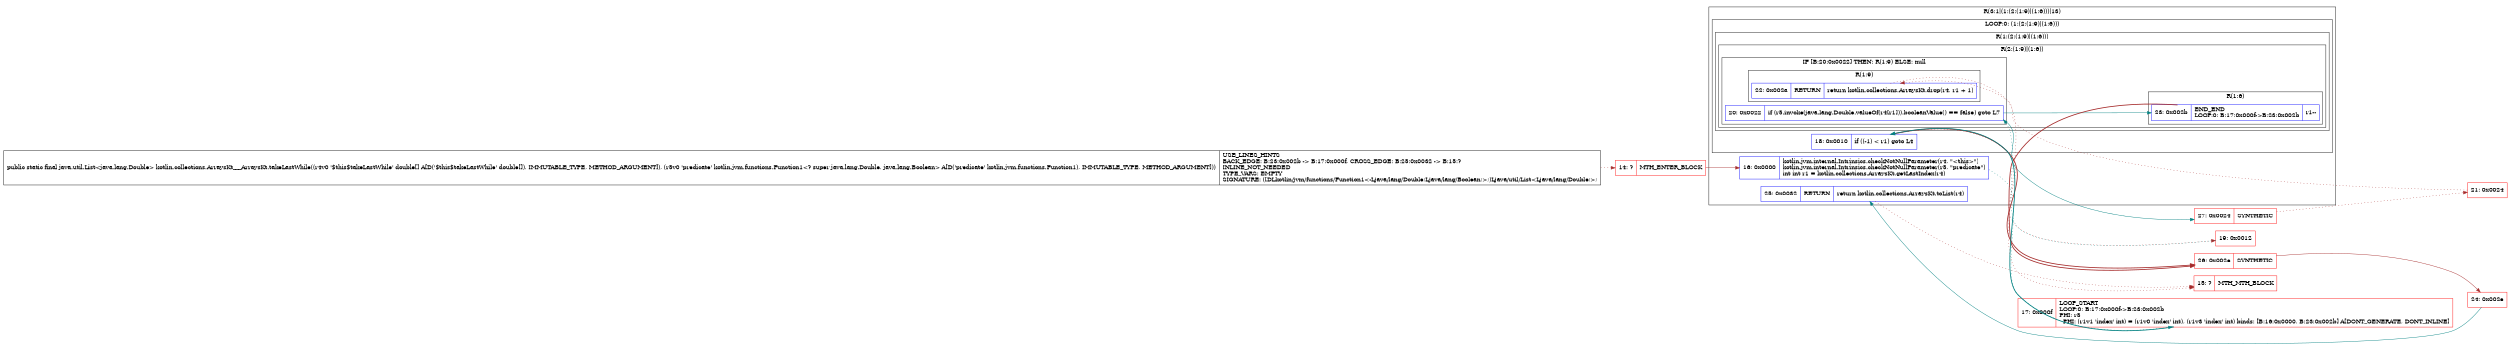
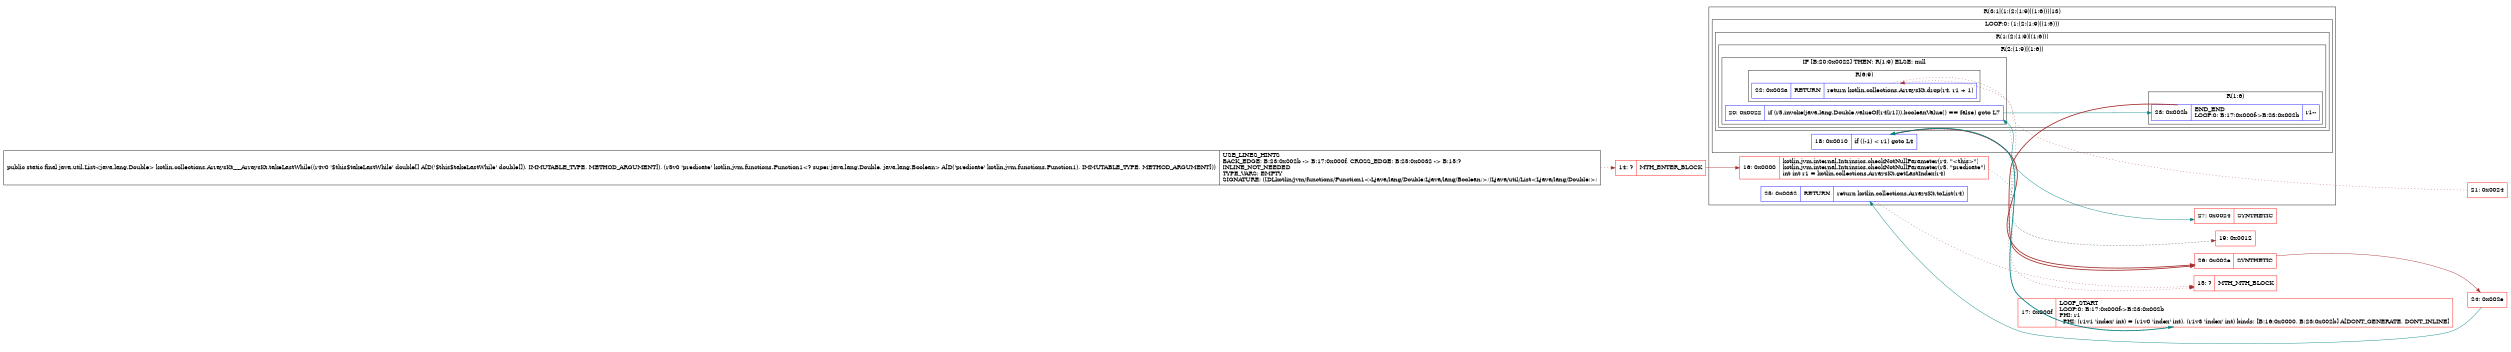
(1864, 75) -> (1864, 75)
(1864, 168) -> (1864, 168)
(2370, 202) -> none
(2071, 316) -> (2071, 316)
